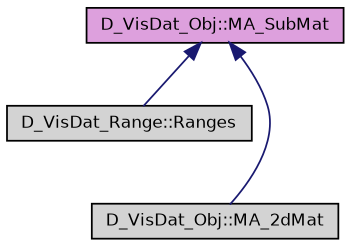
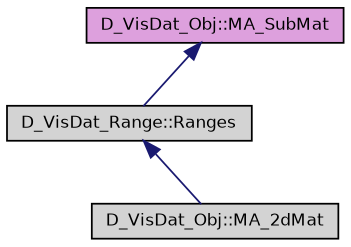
(269, 132) -> (178, 179)
